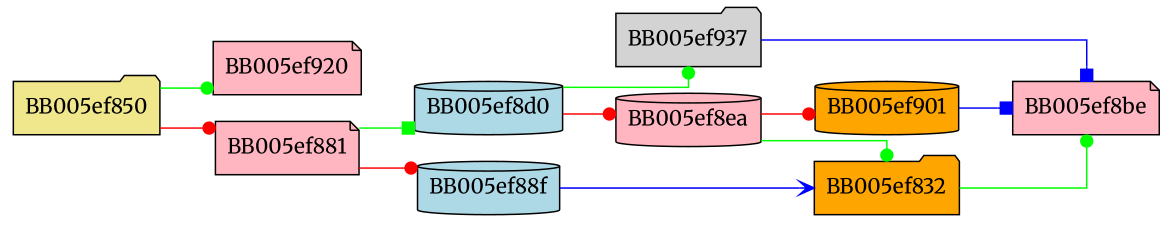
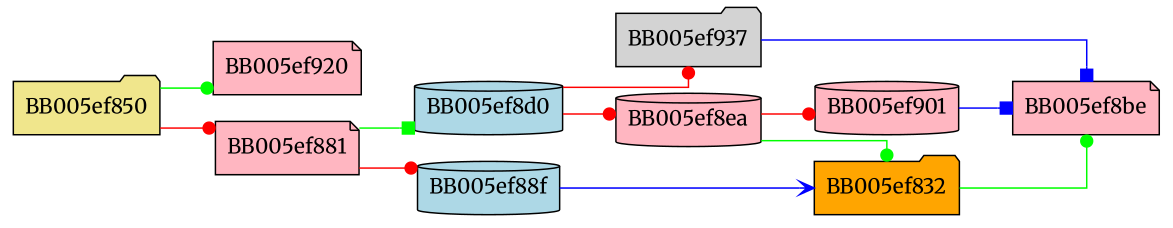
(630, 87) -> (630, 87)
(887, 108) -> (887, 108)
